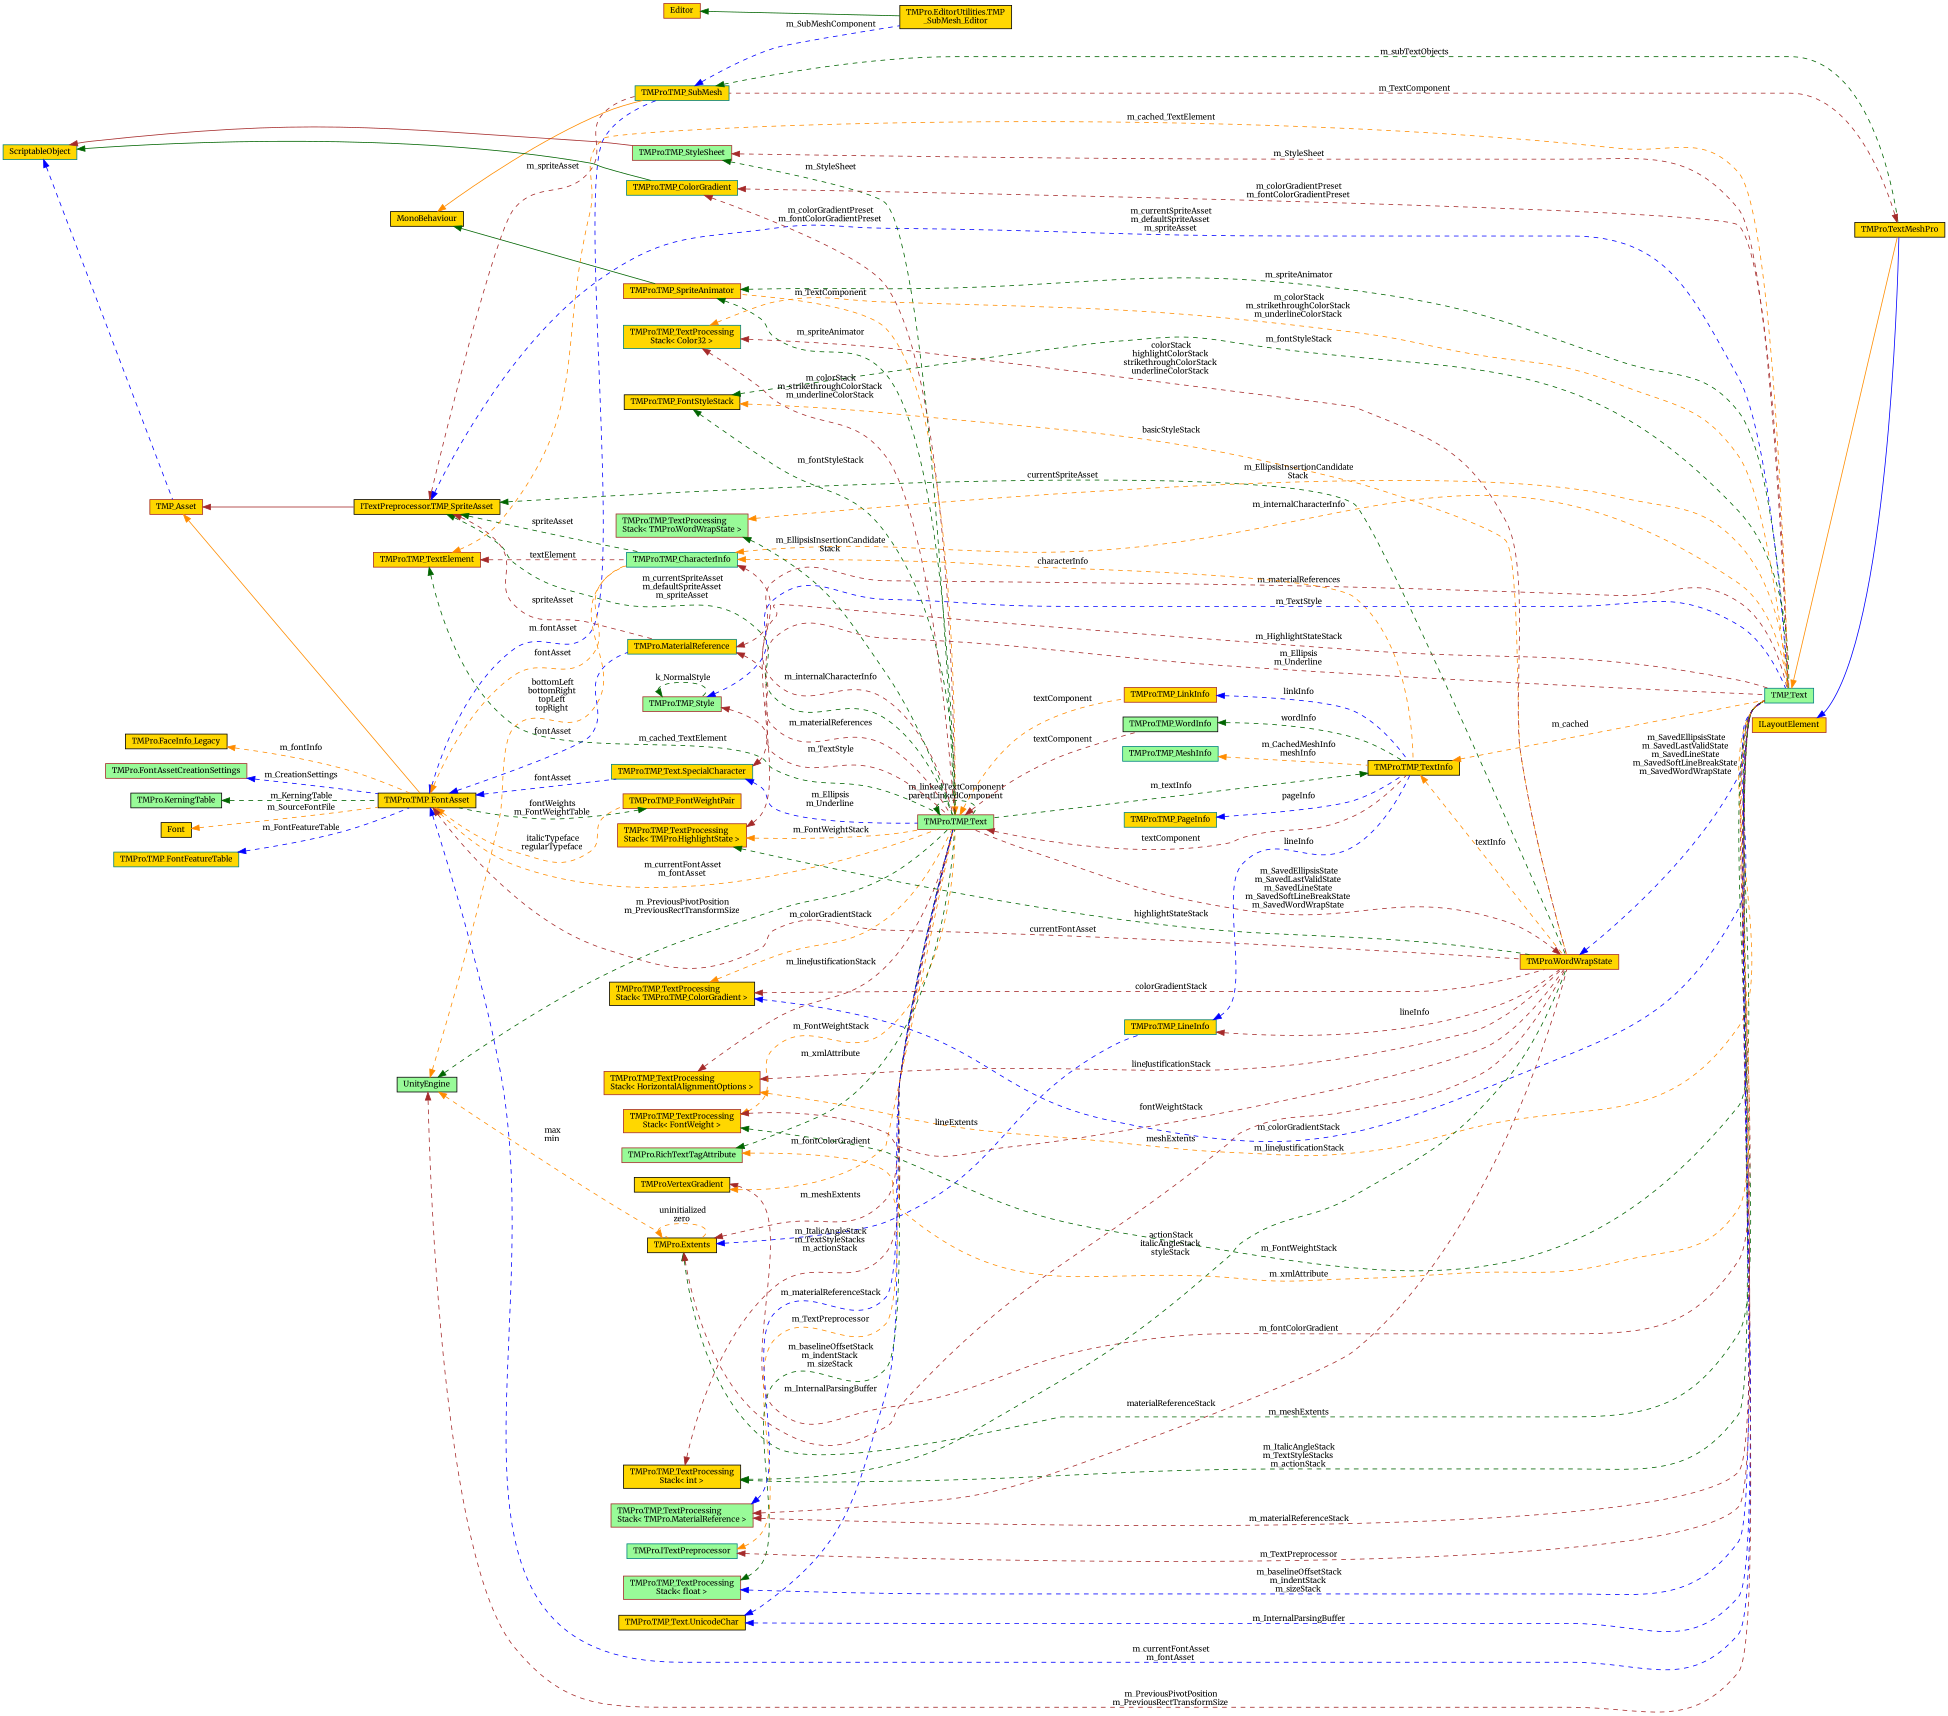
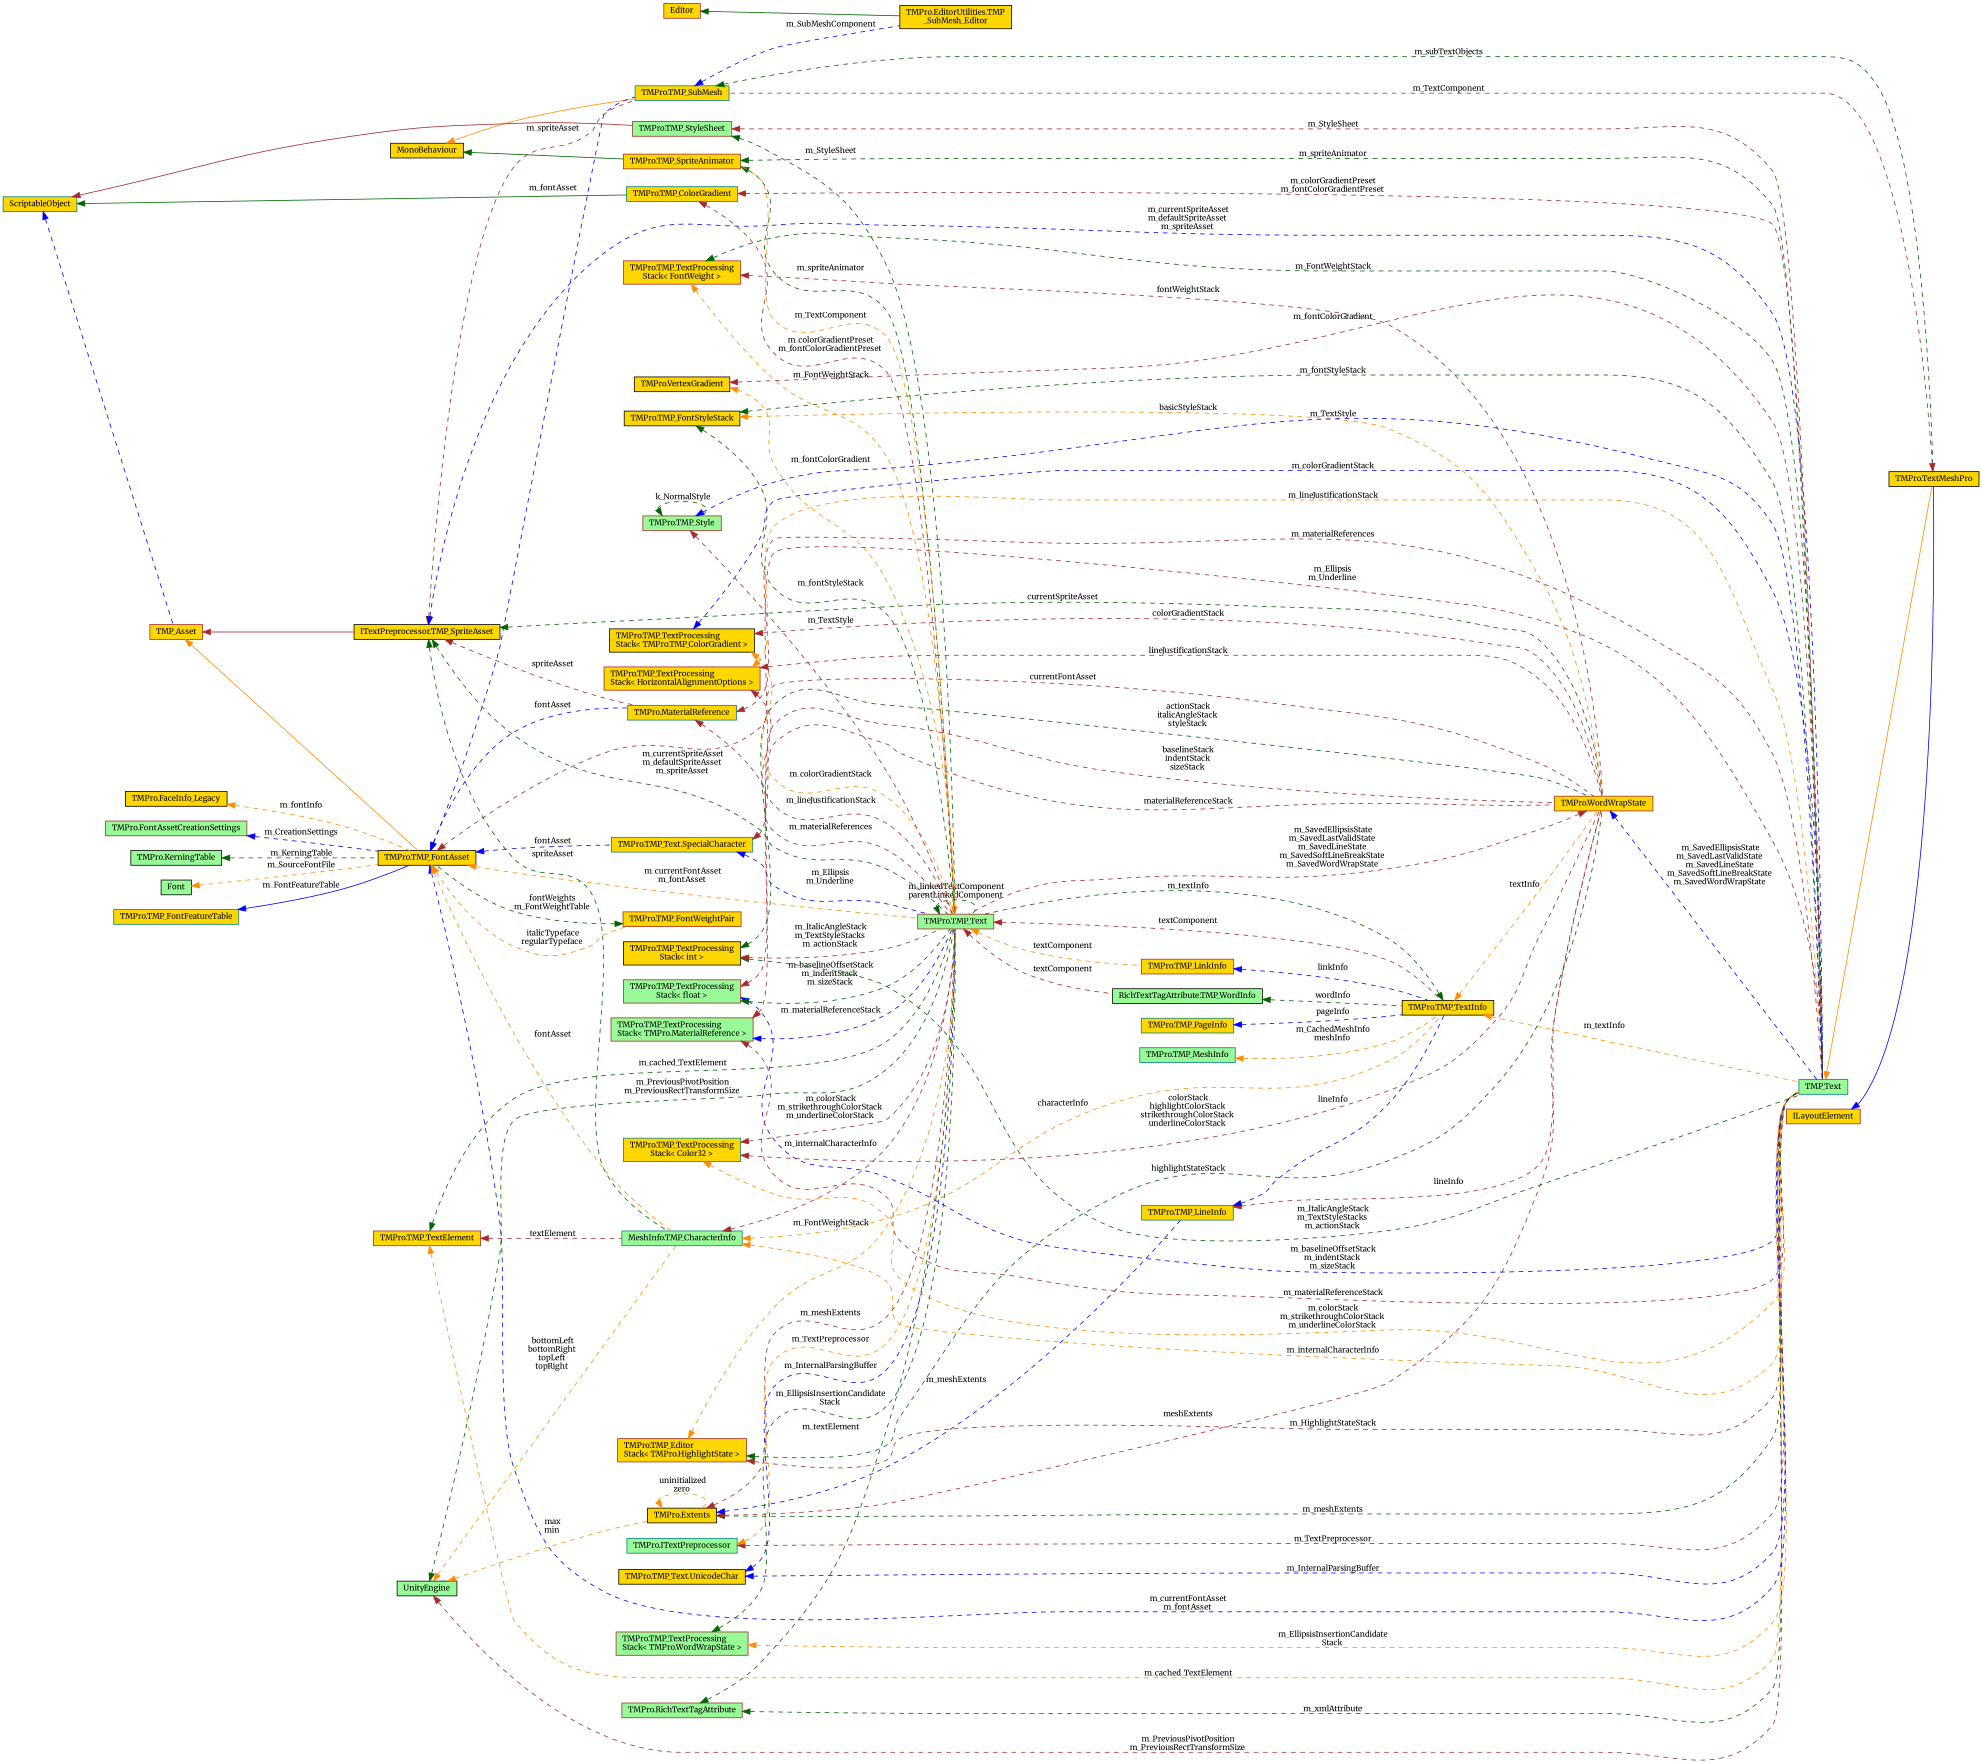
(682, 560) -> (682, 1238)
(1170, 724) -> (1187, 996)
(1569, 725) -> (1604, 1026)
none -> (1028, 755)
(176, 830) -> (176, 887)
(329, 835) -> (329, 893)
(682, 835) -> (682, 1450)
(830, 1054) -> (830, 1427)
(956, 1123) -> (956, 1380)
(1487, 1272) -> (1569, 1714)
